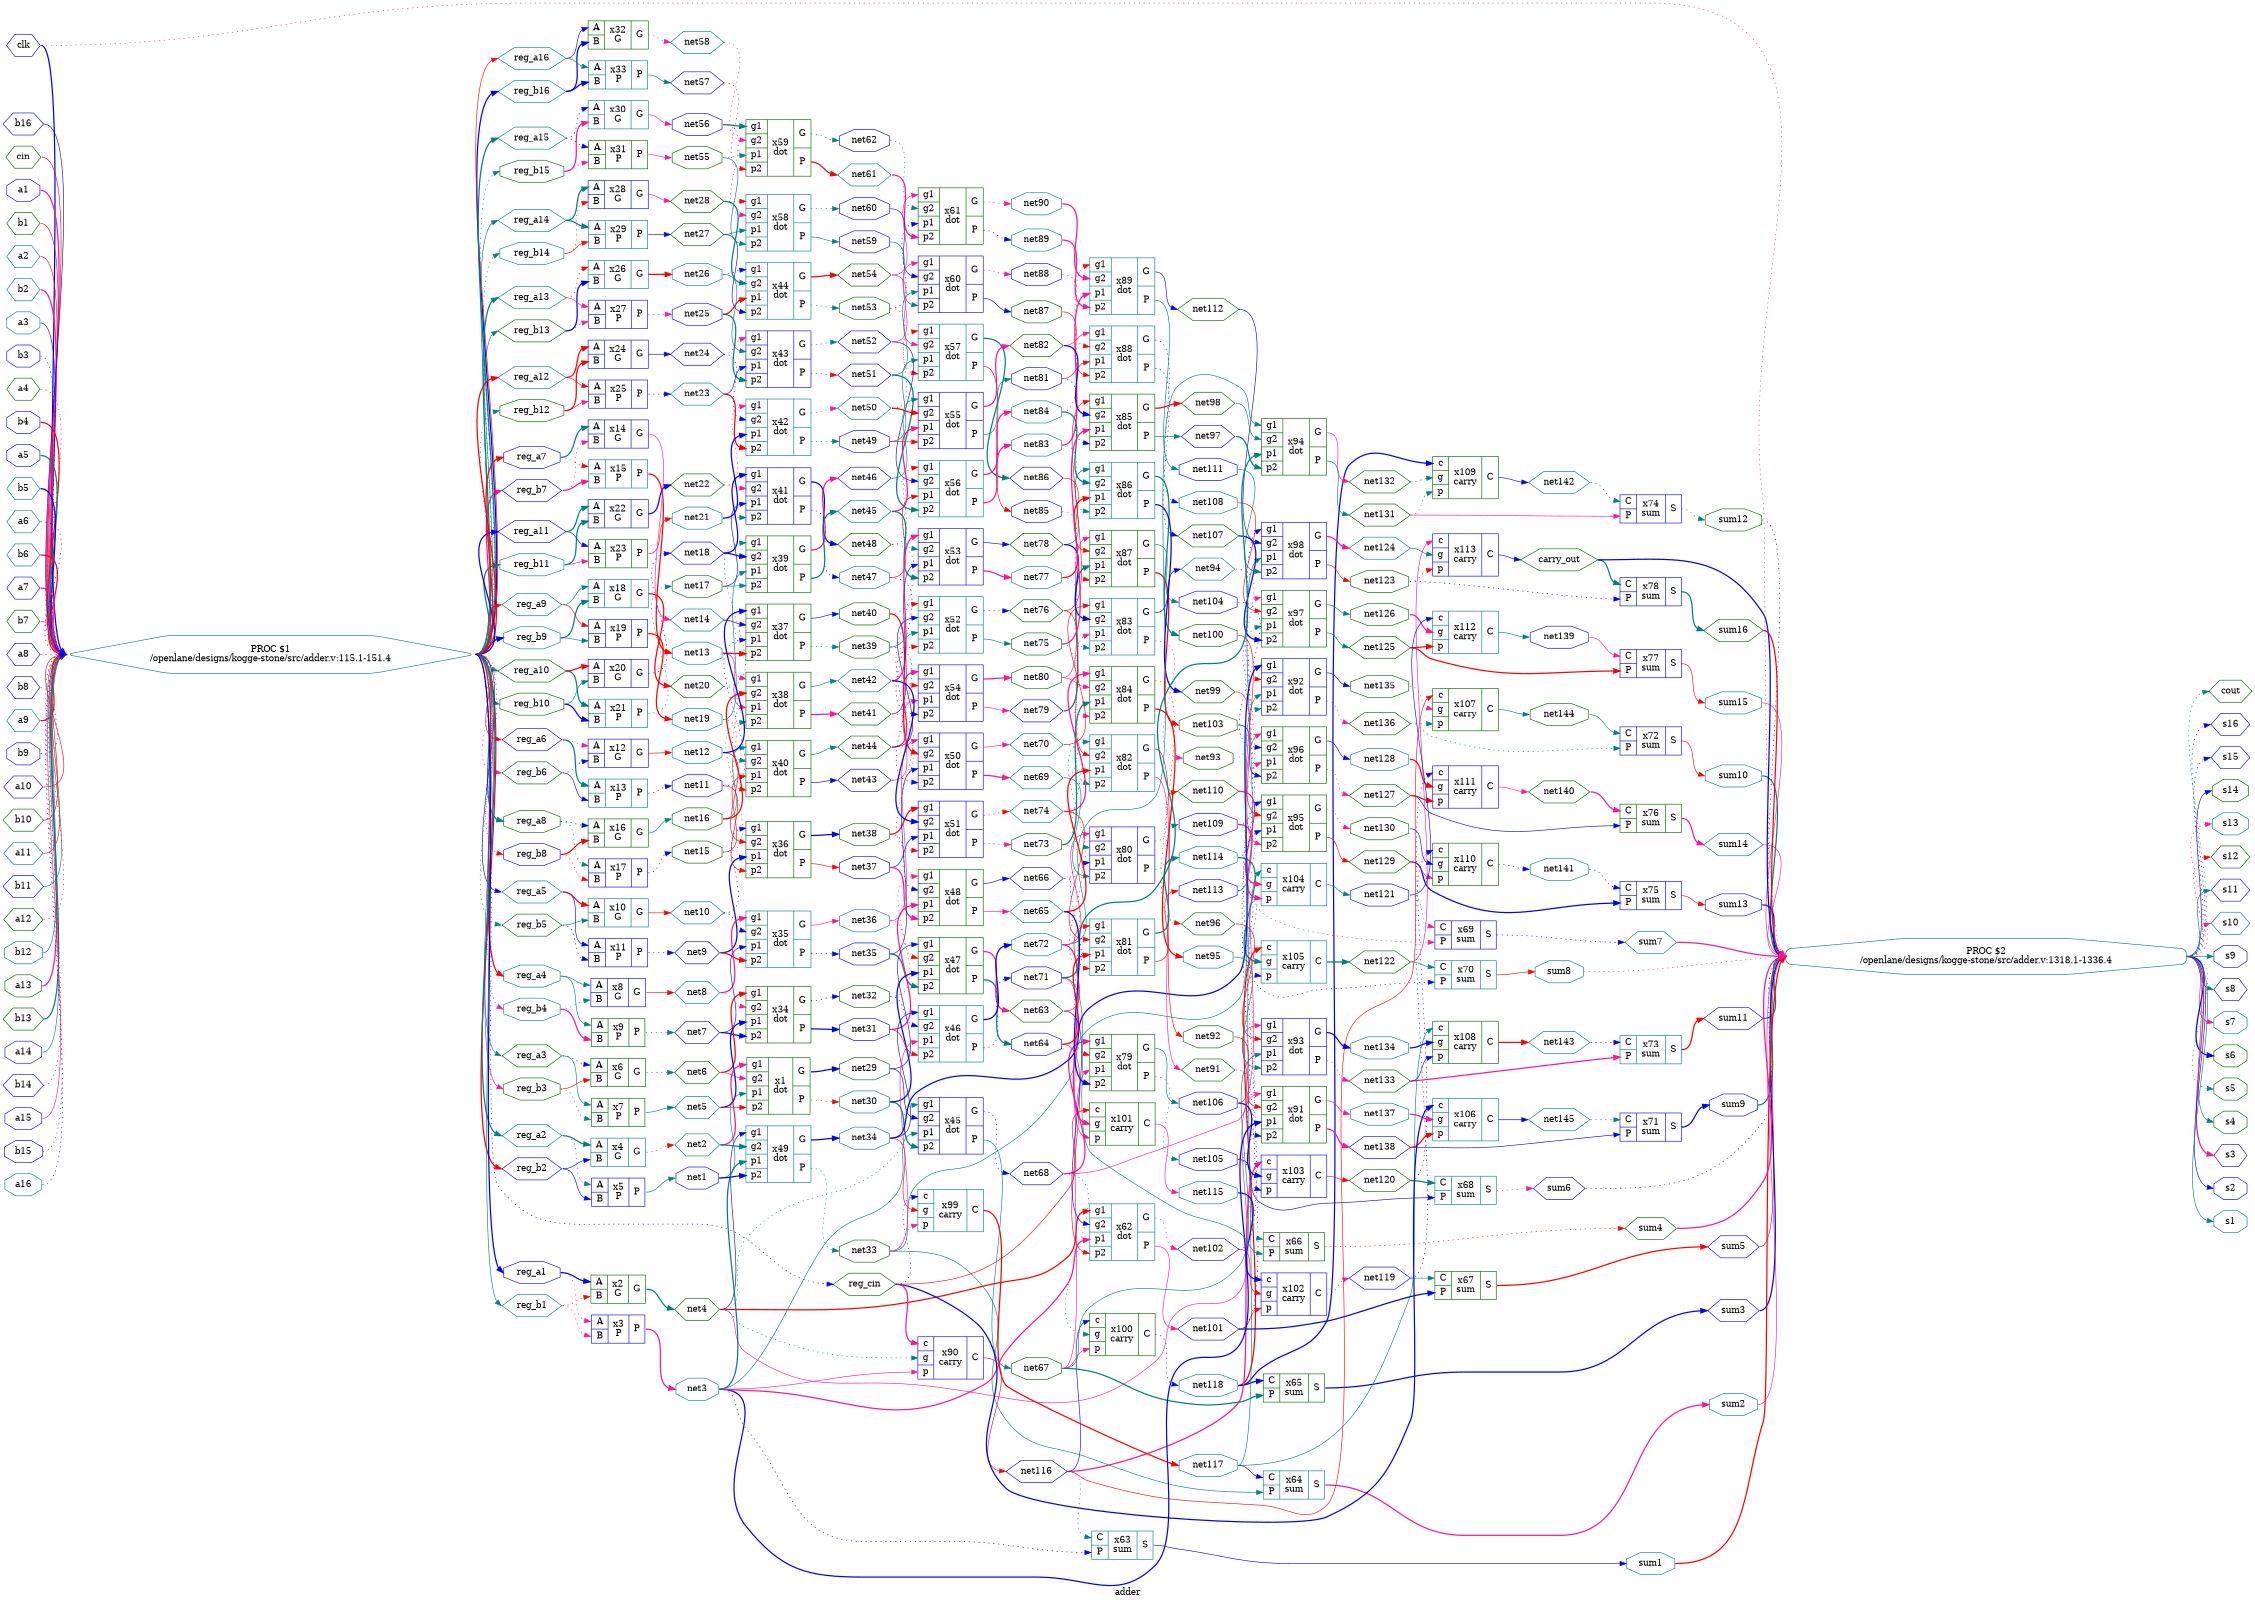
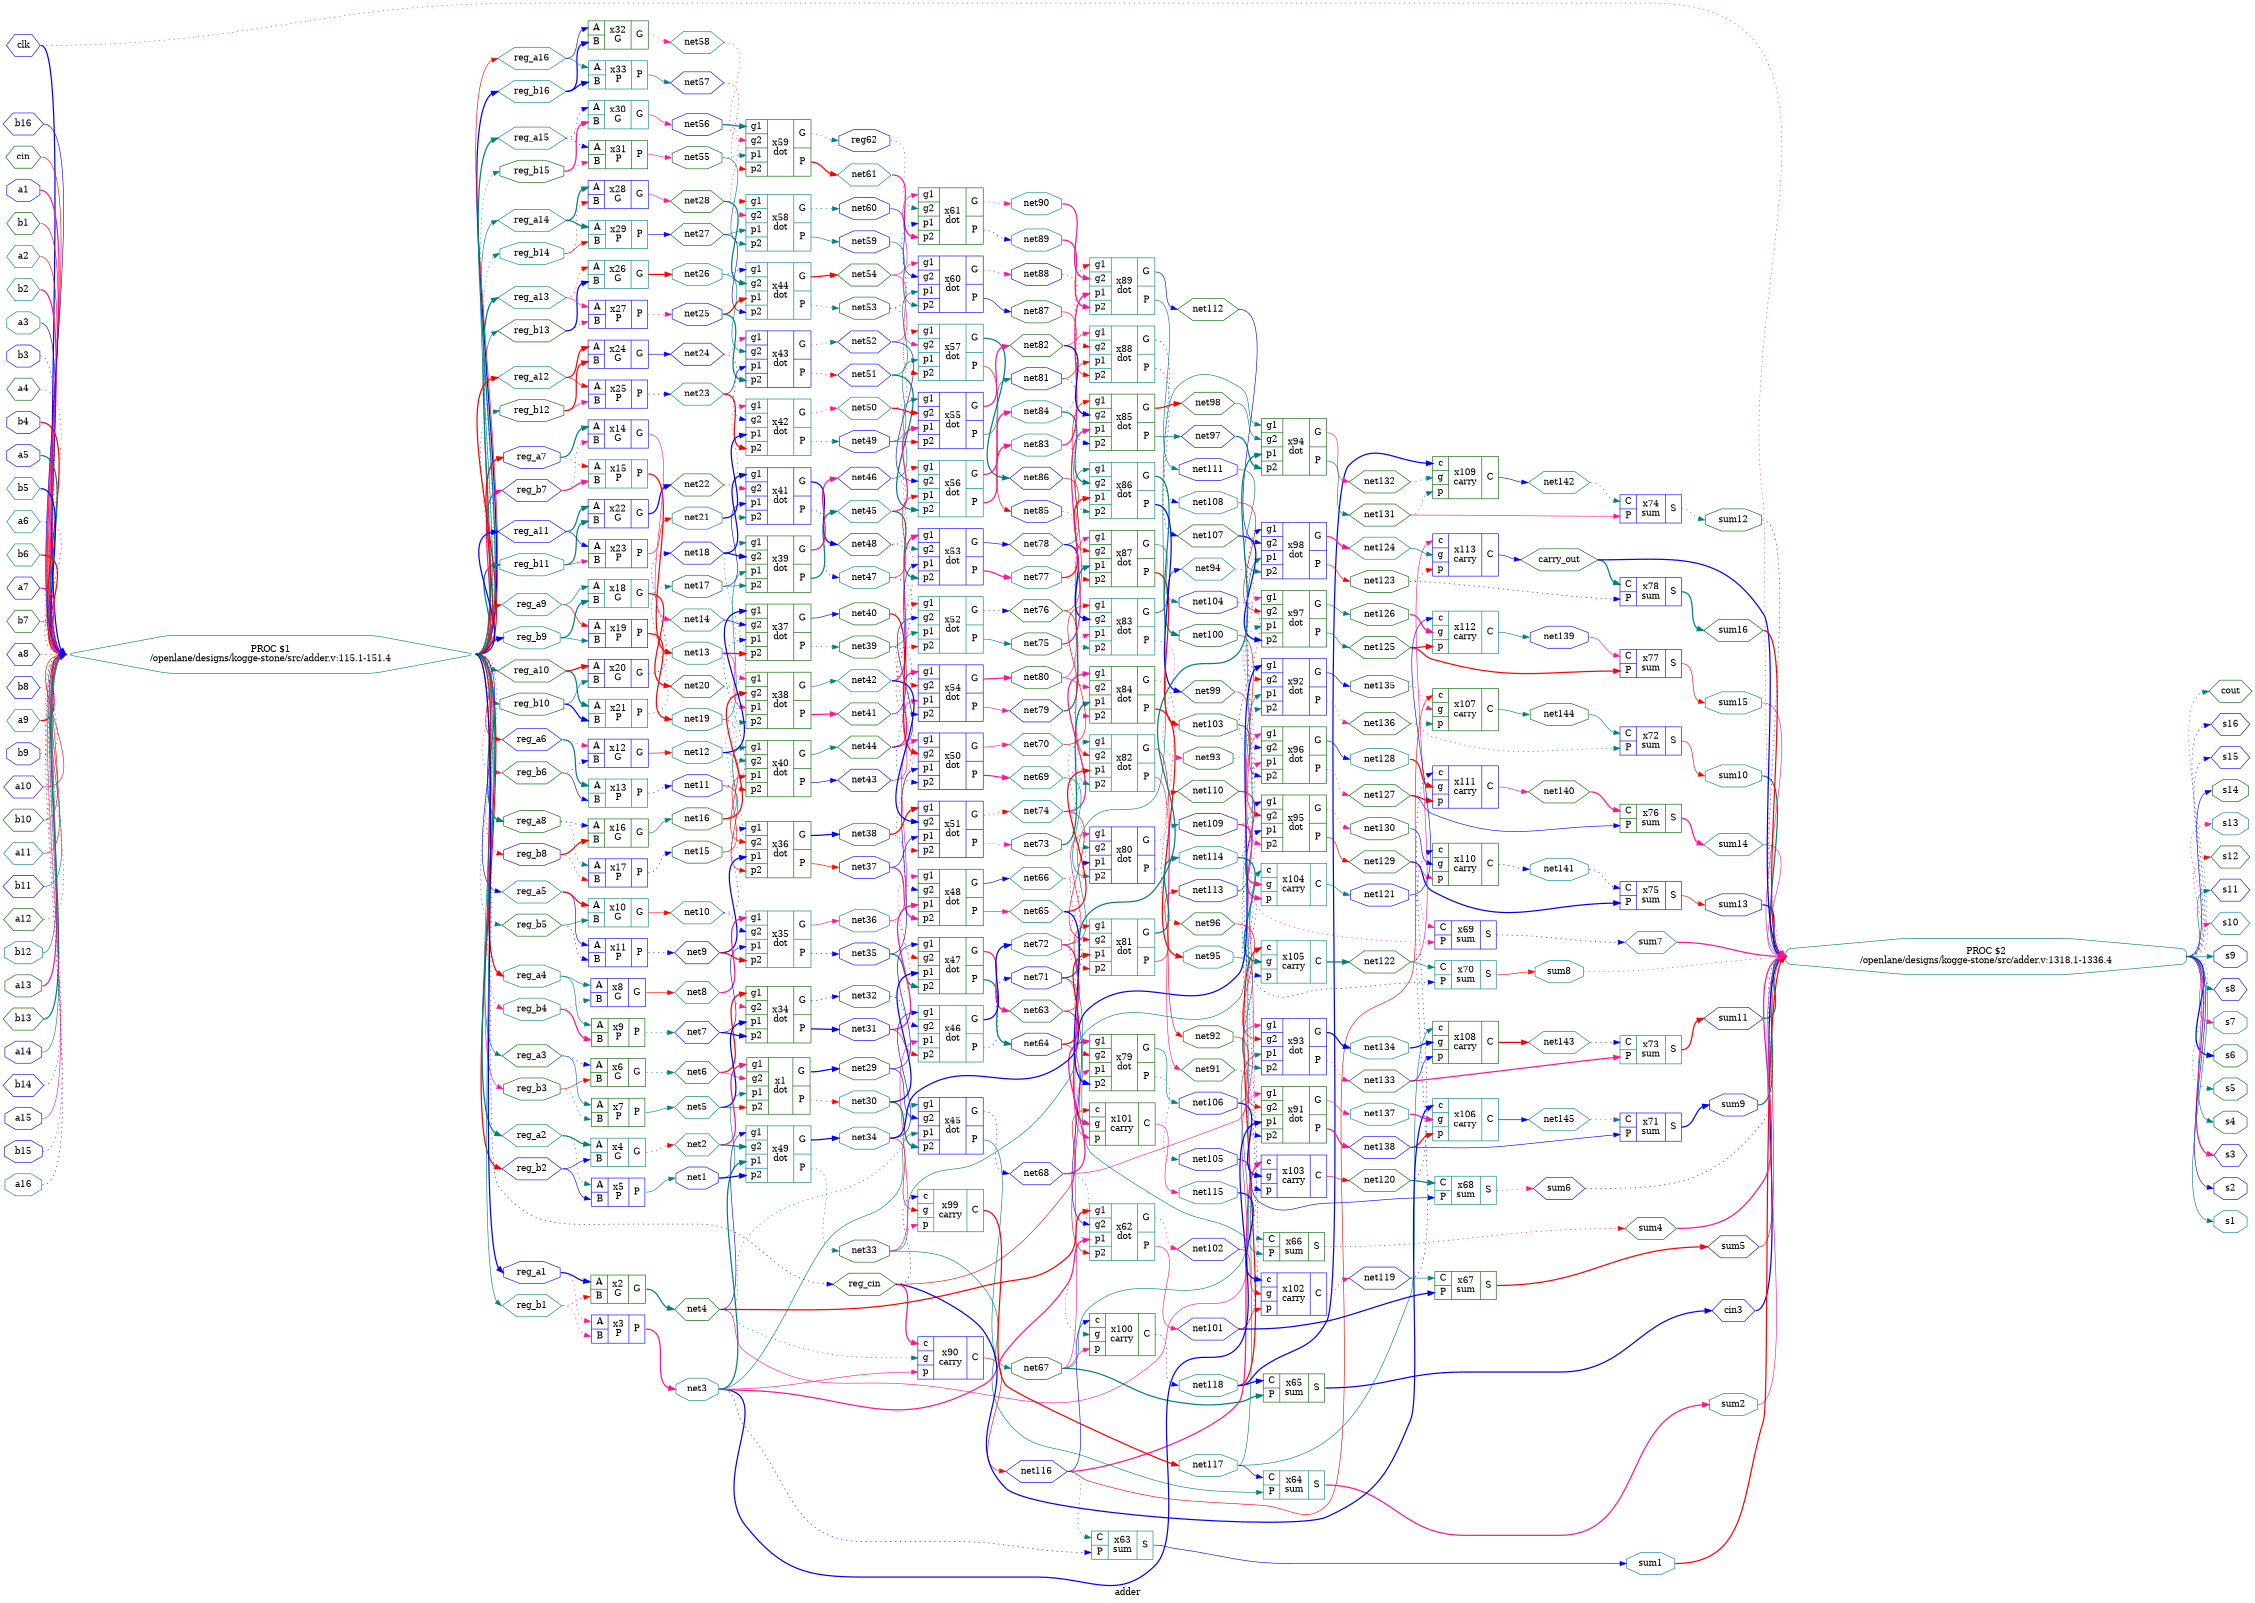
(864, 141) -> (864, 141)
(1036, 878) -> (1036, 878)
(1733, 1311) -> (1733, 1311)
